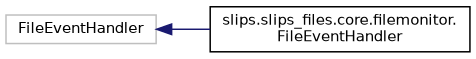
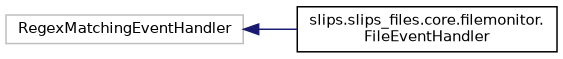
(81, 29) -> (125, 29)
